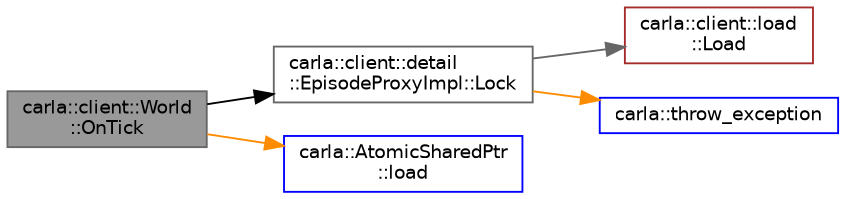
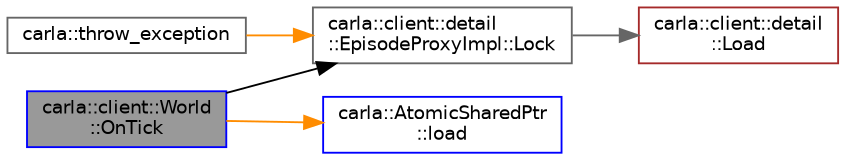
(719, 35) -> (738, 35)
(557, 94) -> (270, 35)
(719, 115) -> (127, 35)
(107, 119) -> (127, 119)
